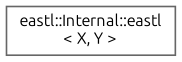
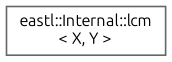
(91, 31) -> (86, 31)
